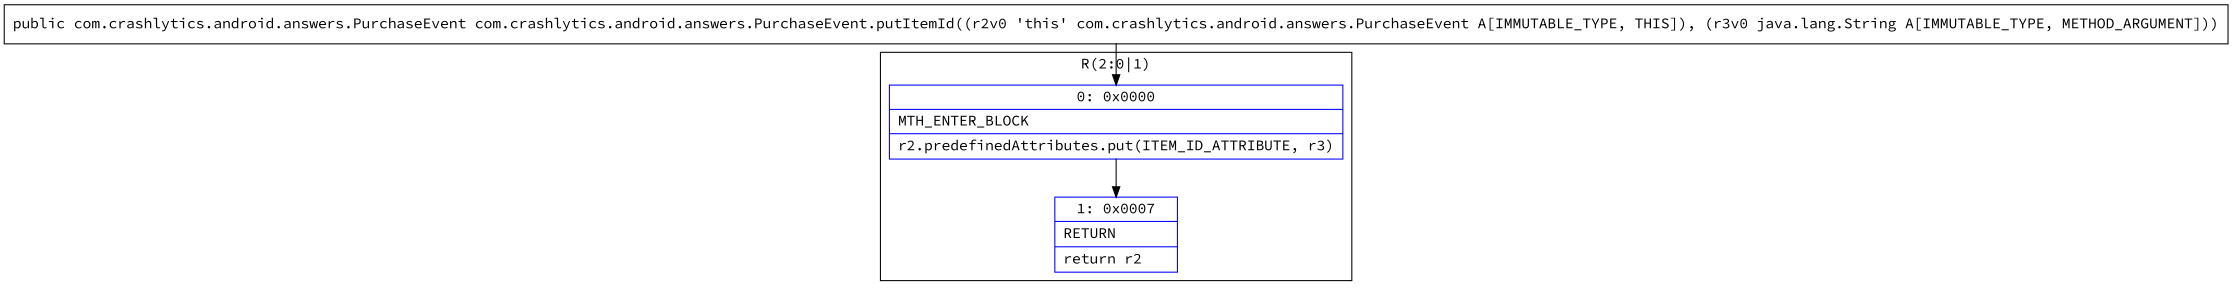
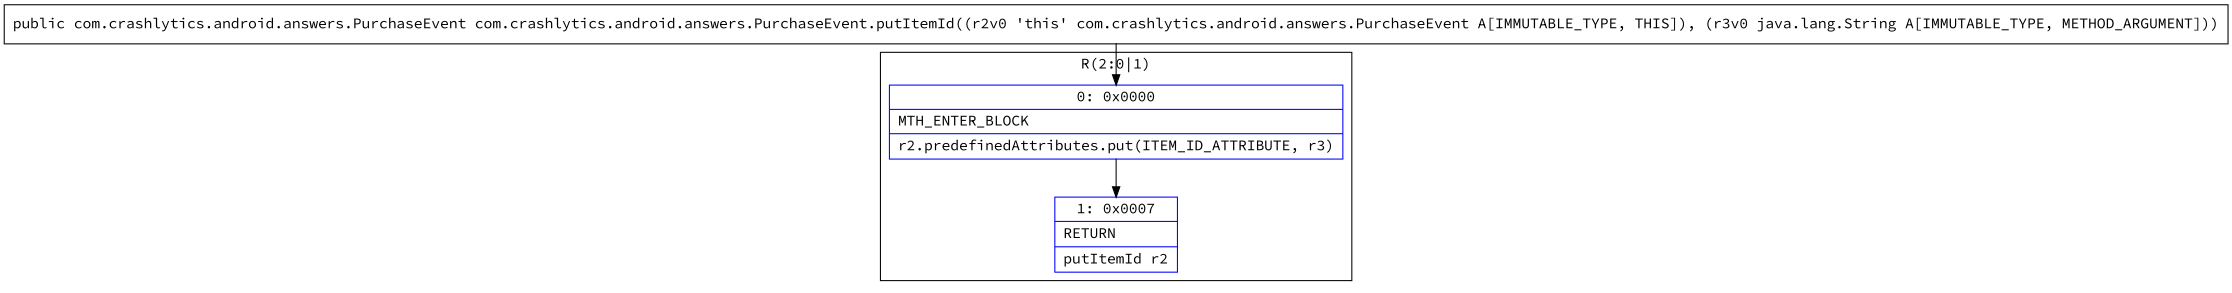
(1103, 259) -> (1116, 259)
